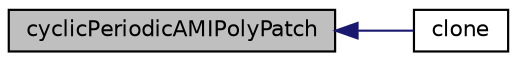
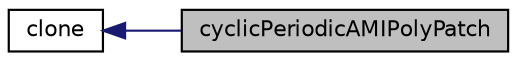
(386, 31) -> (153, 31)
